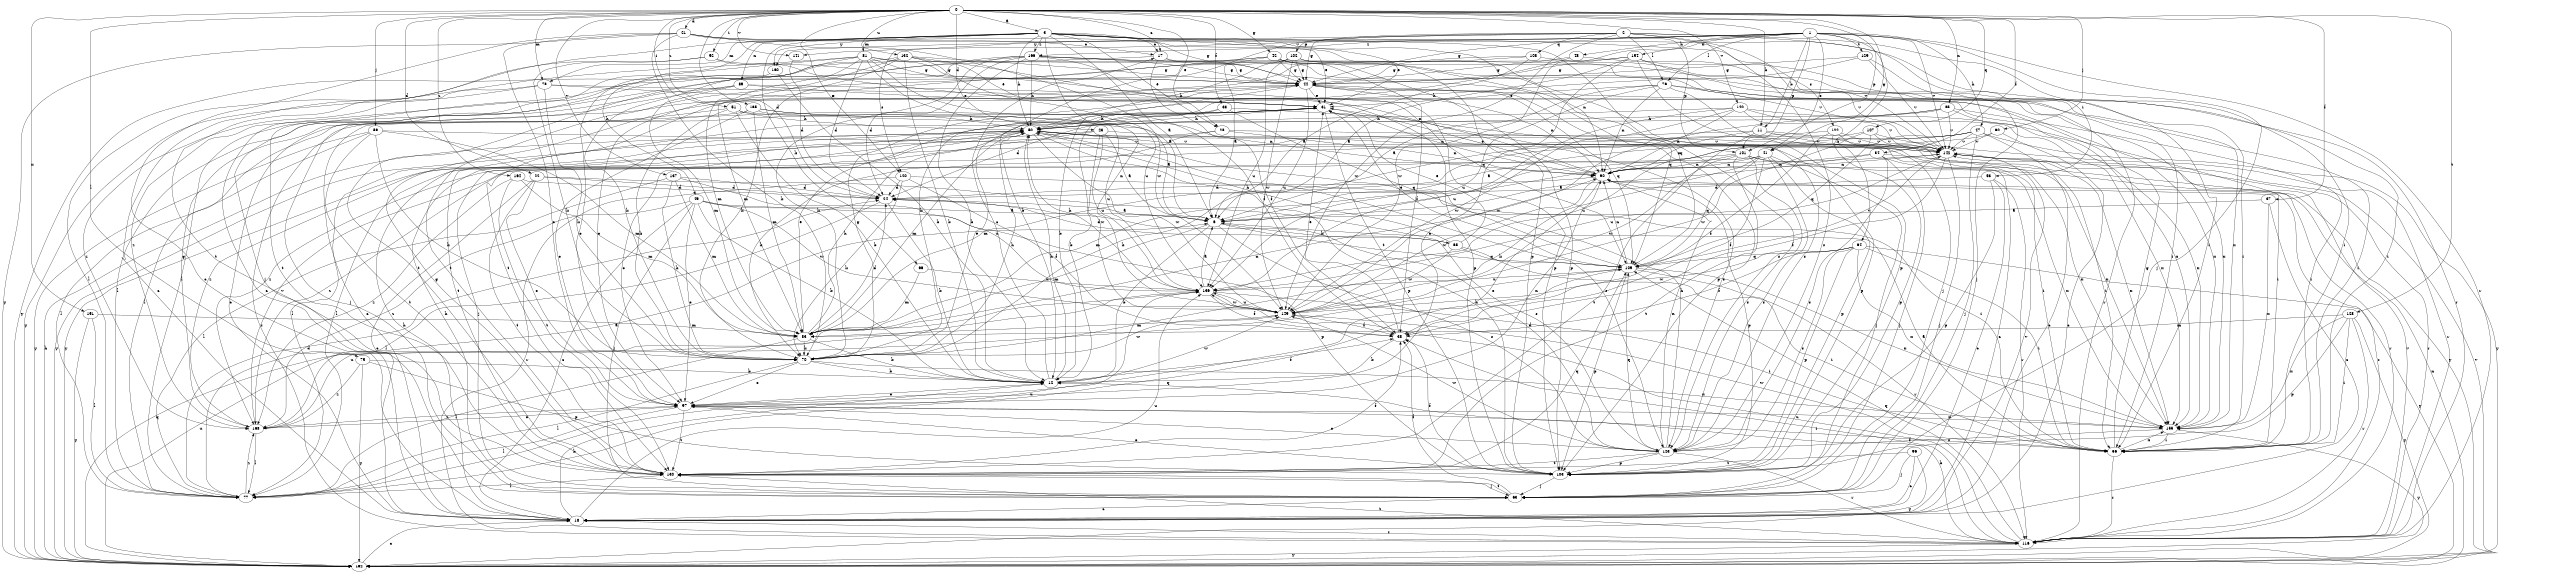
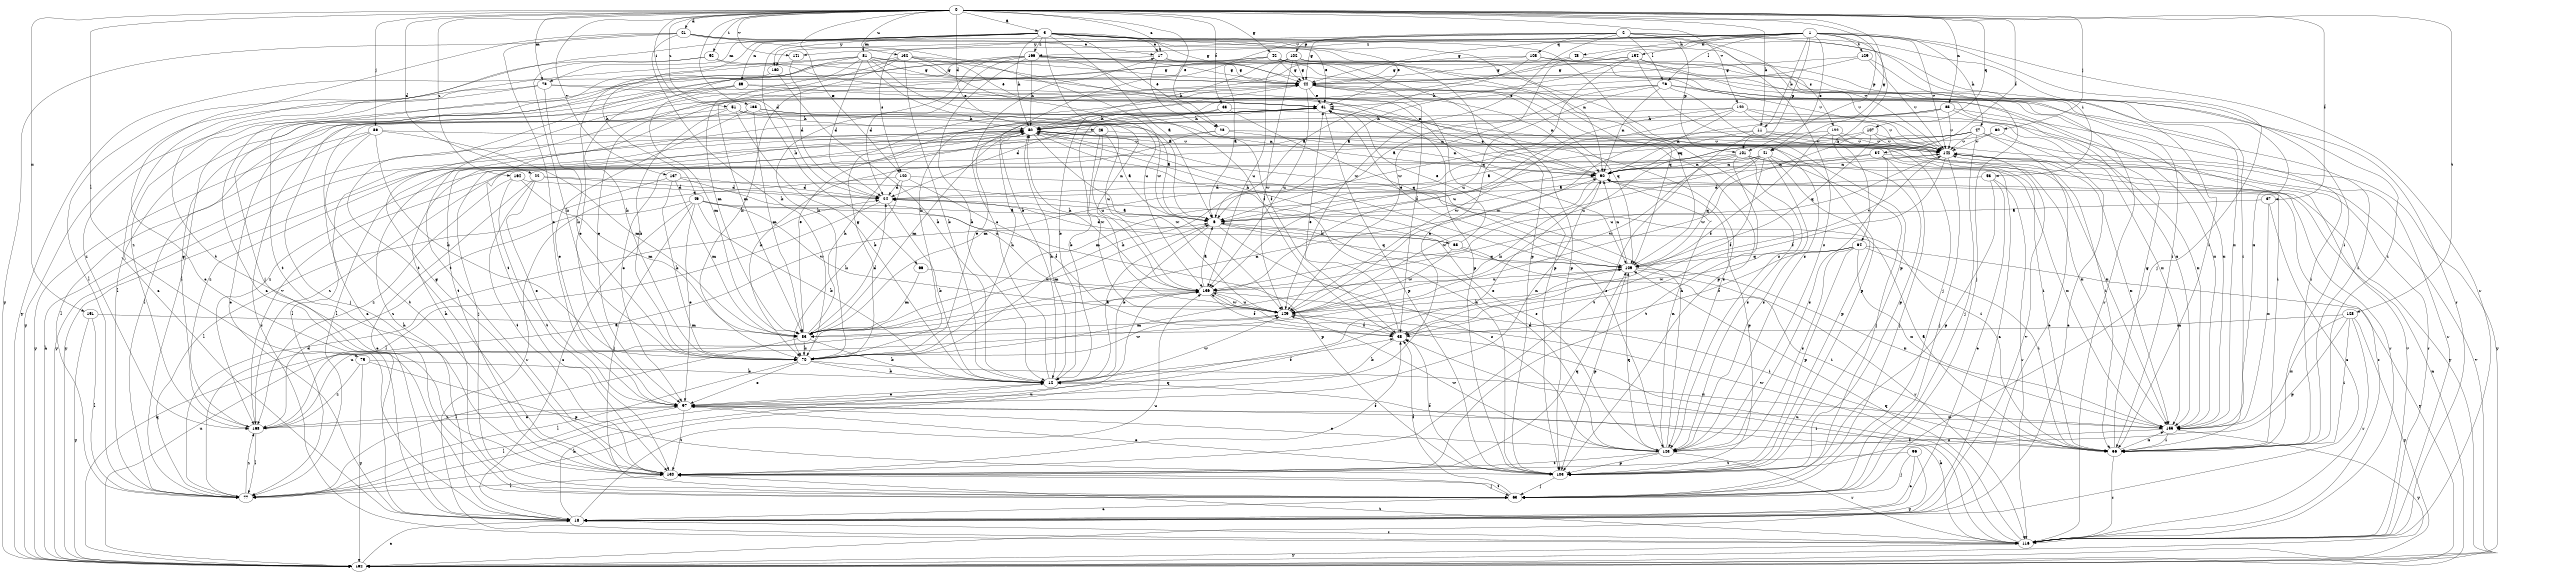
none -> (2141, 115)
(1384, 245) -> (1384, 245)
none -> (1108, 296)
